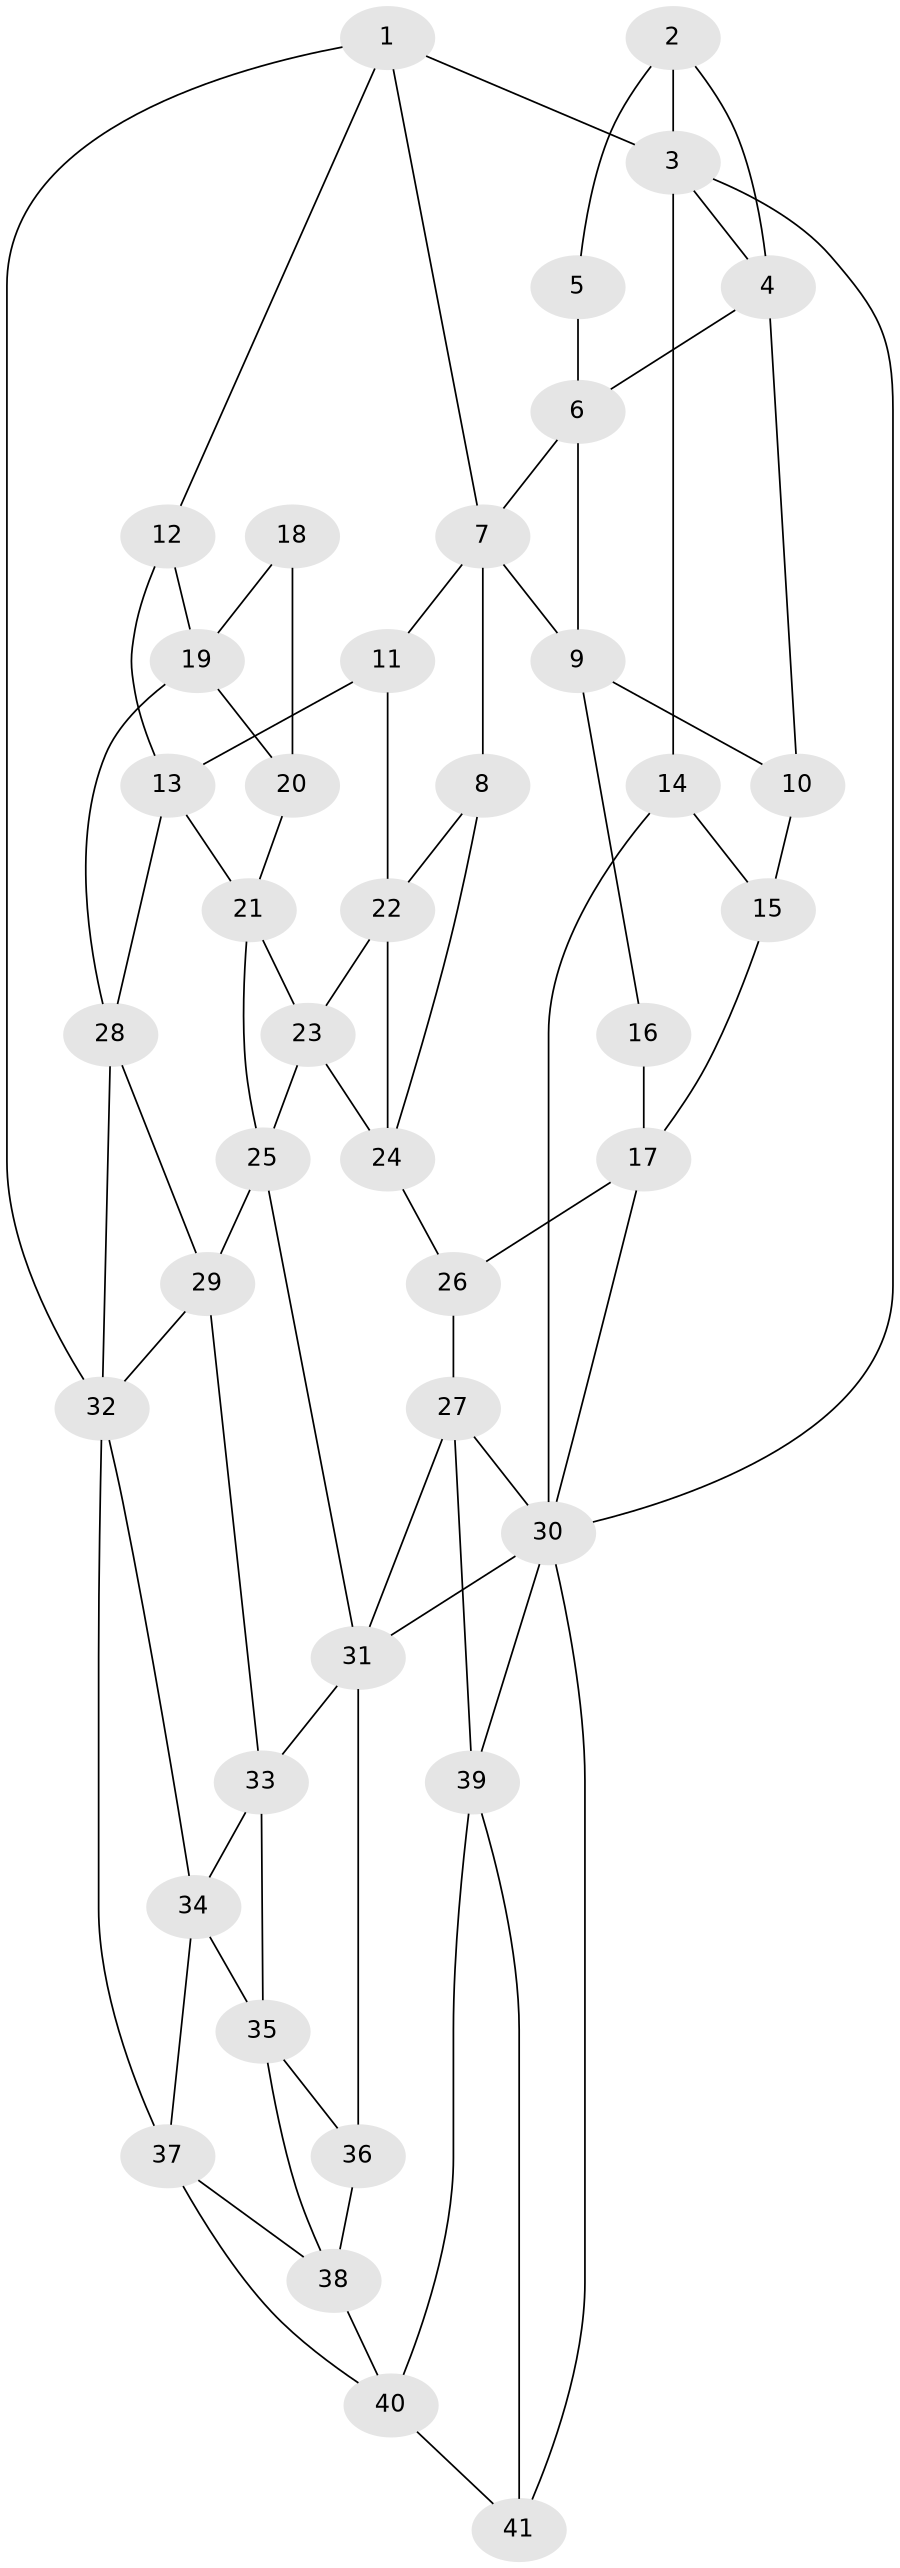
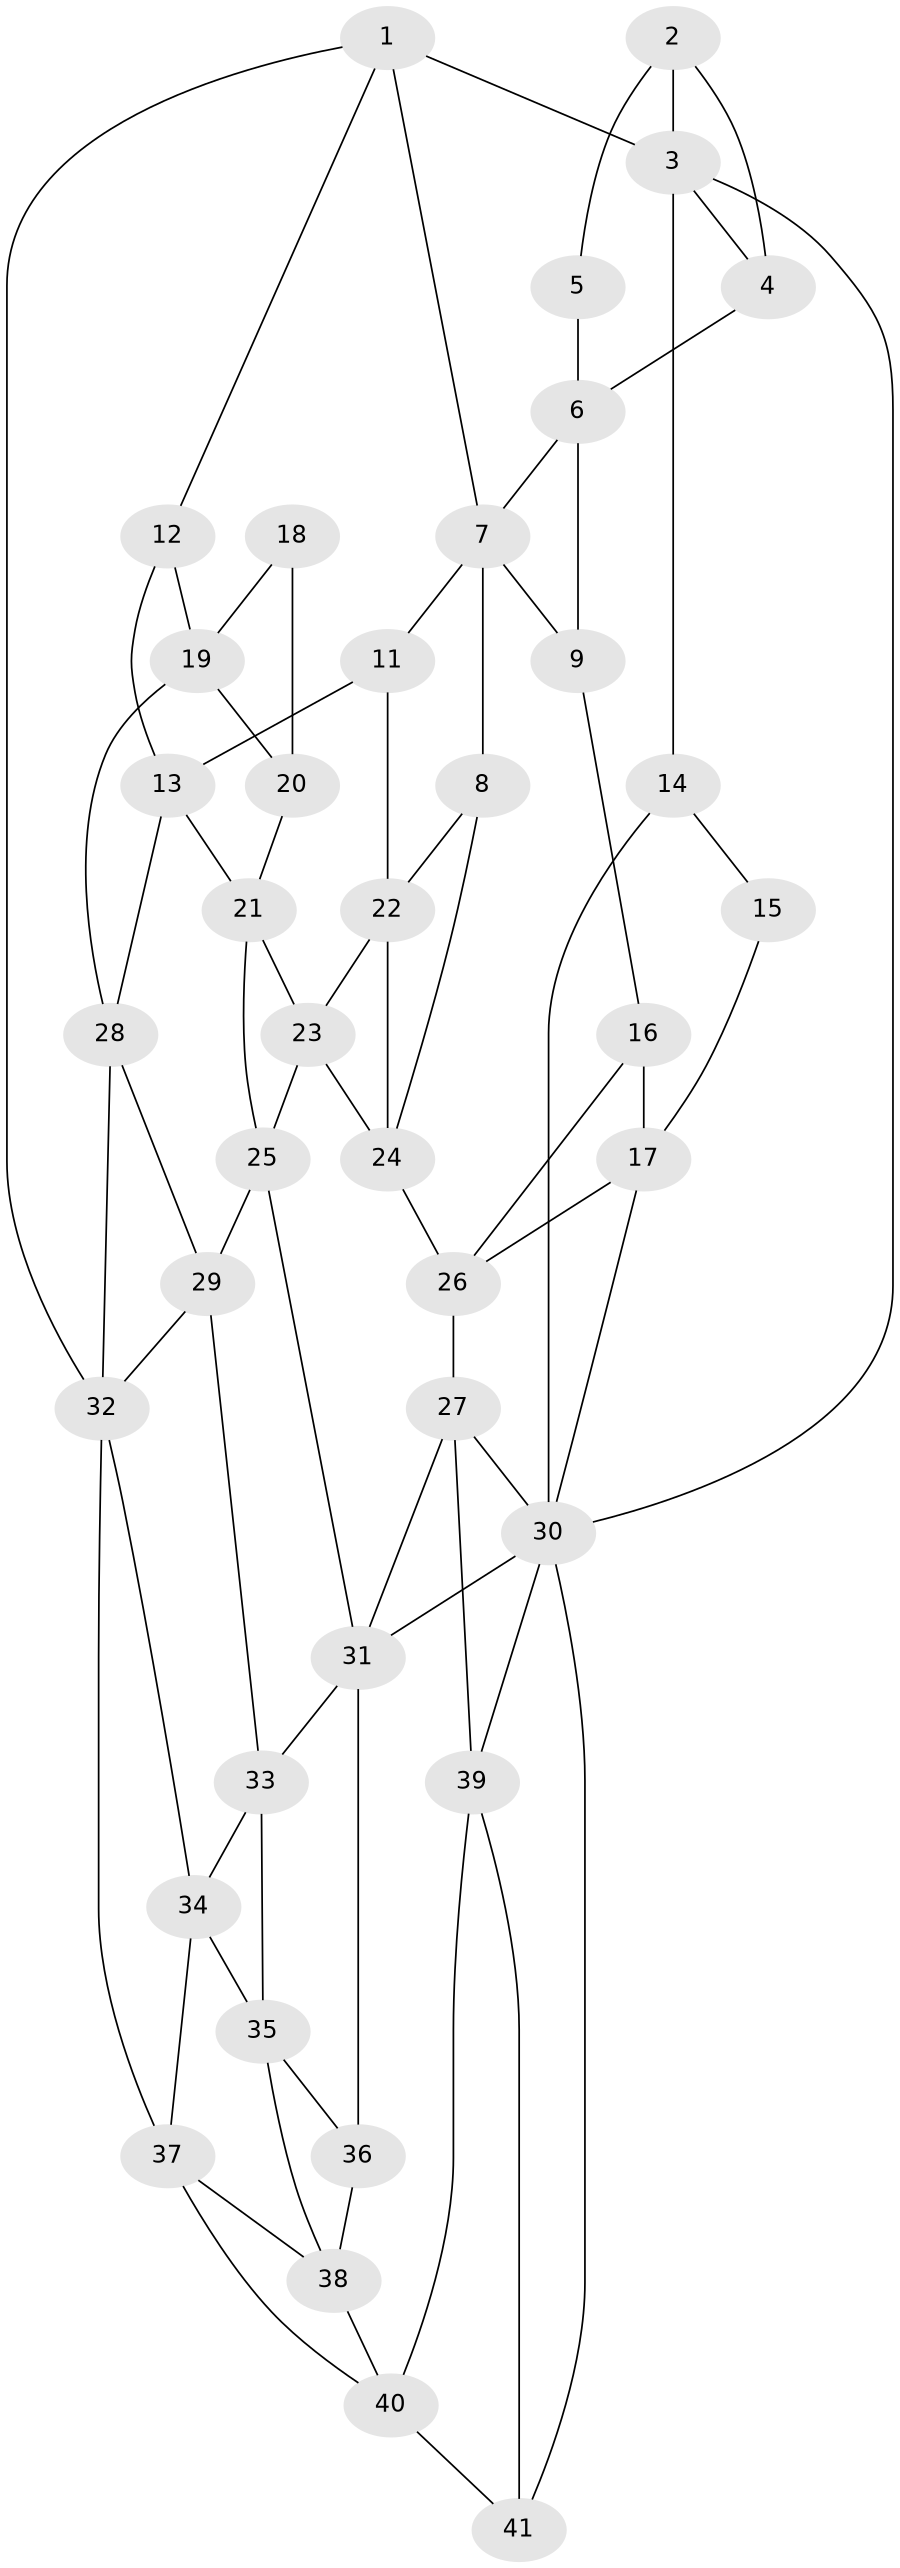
(798, 786) -> none
none -> (560, 1145)
